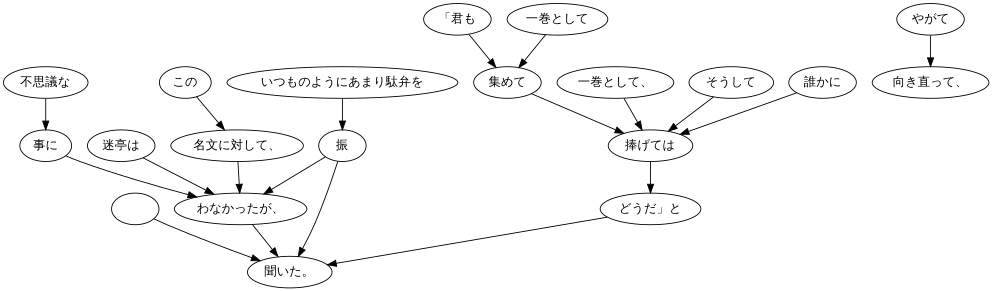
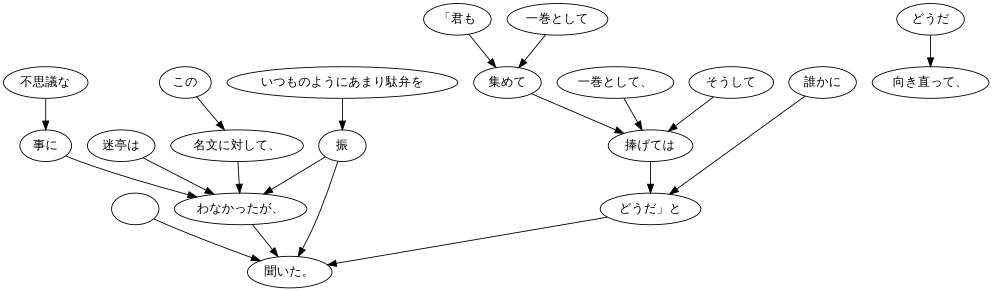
(931, 19) -> (931, 19)
(743, 112) -> (741, 143)
